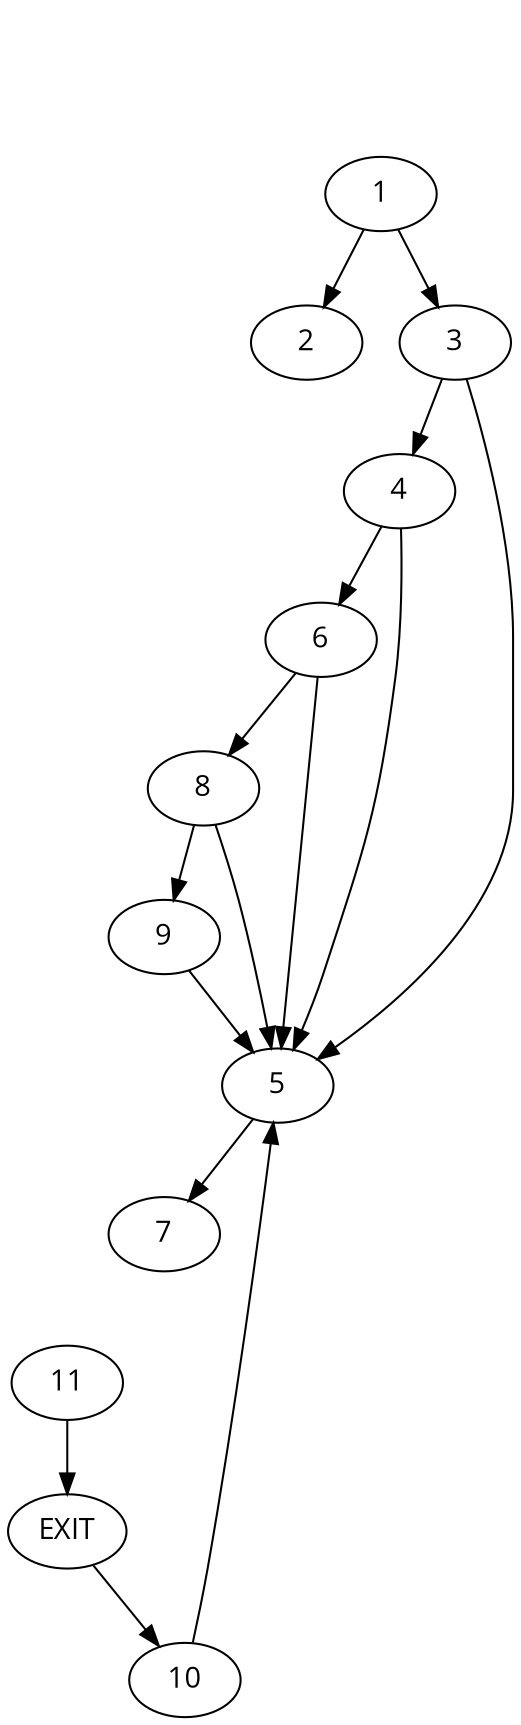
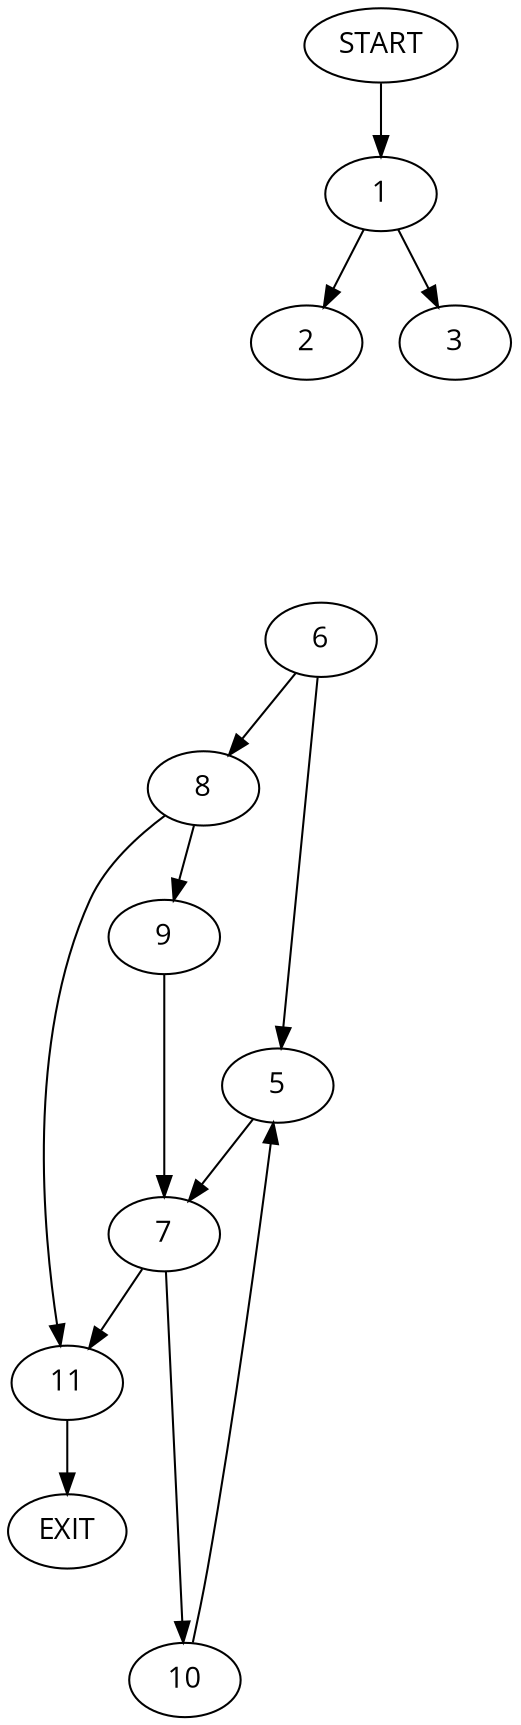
none -> (381, 45)
(400, 491) -> none
(513, 744) -> none
(245, 925) -> (50, 1053)
(215, 1003) -> (164, 1075)
none -> (122, 1300)
(120, 1598) -> (174, 1447)
